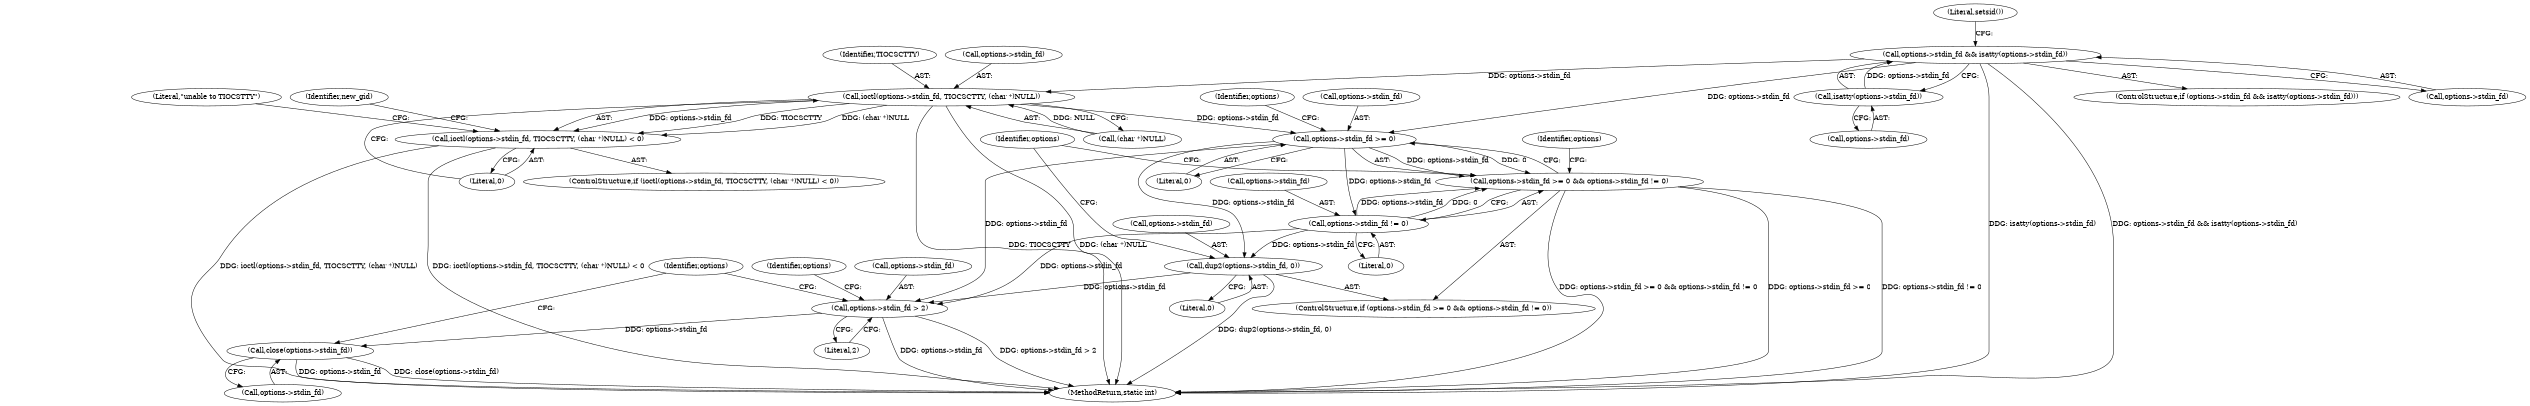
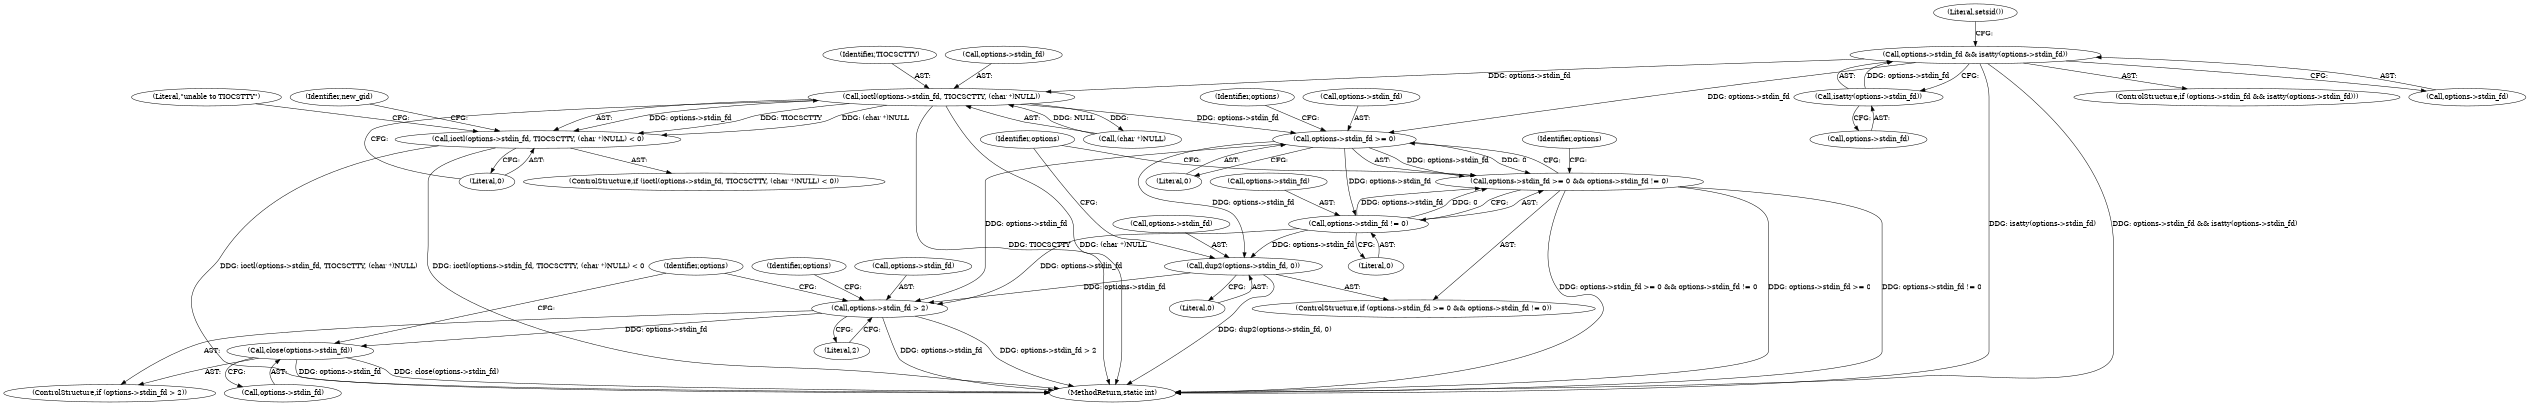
(1121, 118) -> (1121, 118)
none -> (110, 393)
